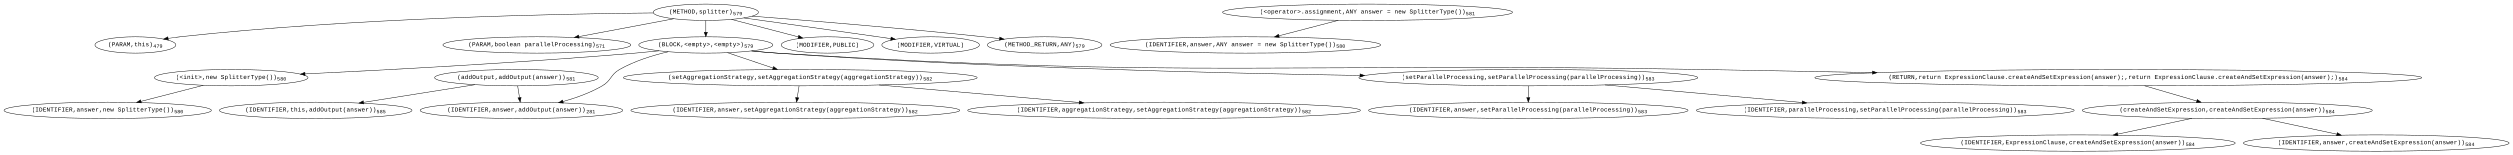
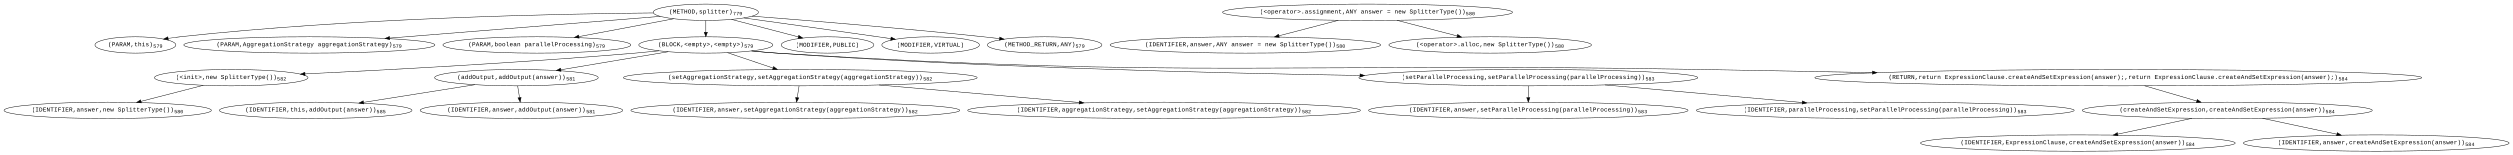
(738, 12) -> (738, 12)
(1471, 12) -> (1471, 12)
(158, 44) -> (158, 44)
(601, 44) -> (601, 44)
none -> (309, 45)
none -> (1490, 45)
(614, 74) -> (615, 61)
(282, 77) -> (282, 77)
(591, 110) -> (591, 110)
